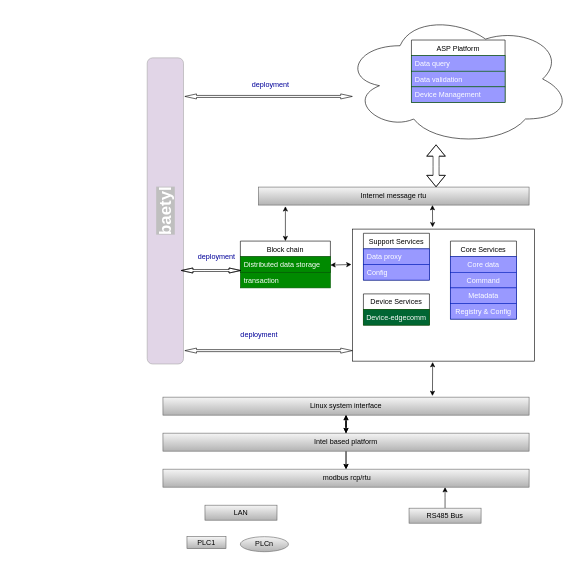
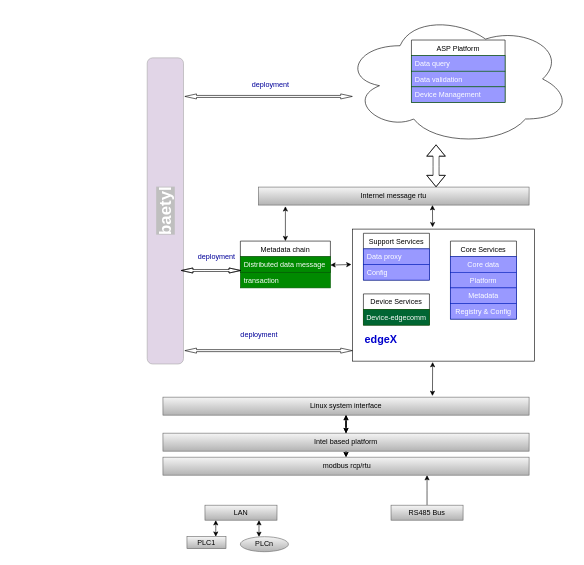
(285, 249) -> (285, 249)
(288, 265) -> (288, 265)
(483, 280) -> (483, 280)
none -> (381, 340)
(346, 478) -> (346, 466)
(445, 515) -> (427, 512)
none -> (216, 530)
none -> (259, 530)
